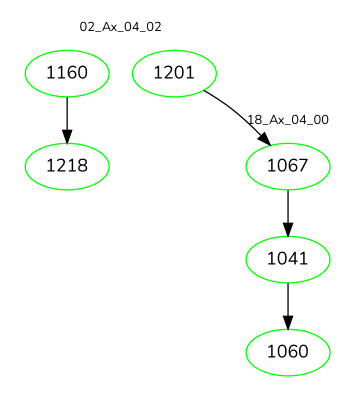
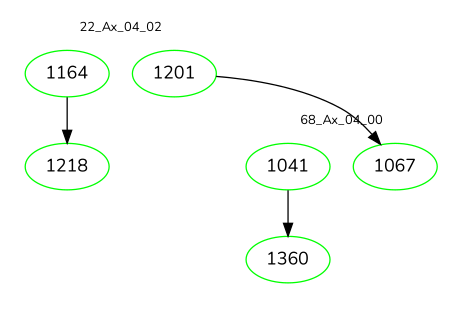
(121, 28) -> (121, 28)
(67, 74) -> (67, 74)
(288, 121) -> (342, 121)
(288, 207) -> none
(288, 353) -> (288, 260)
